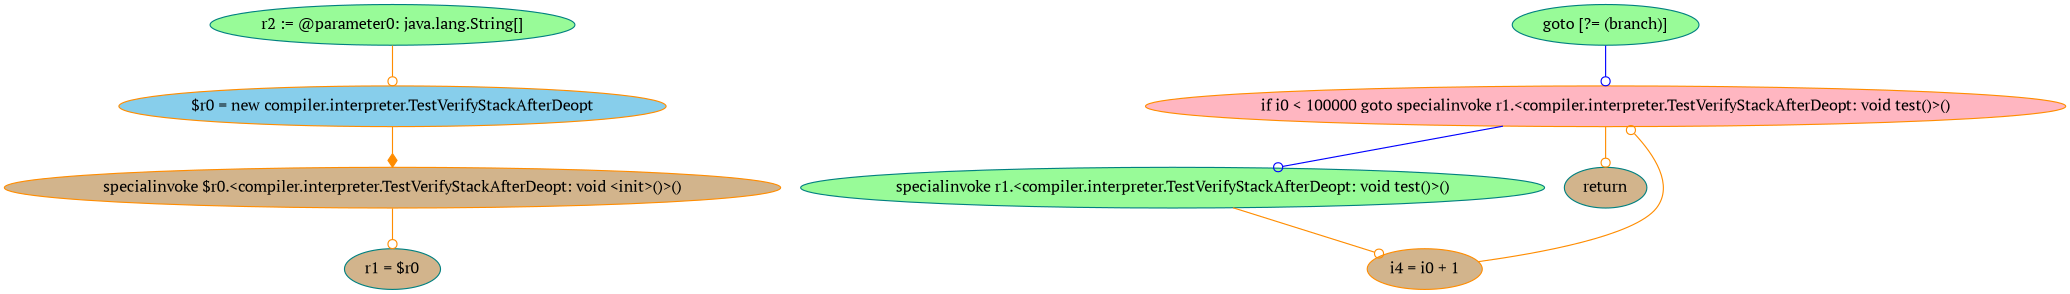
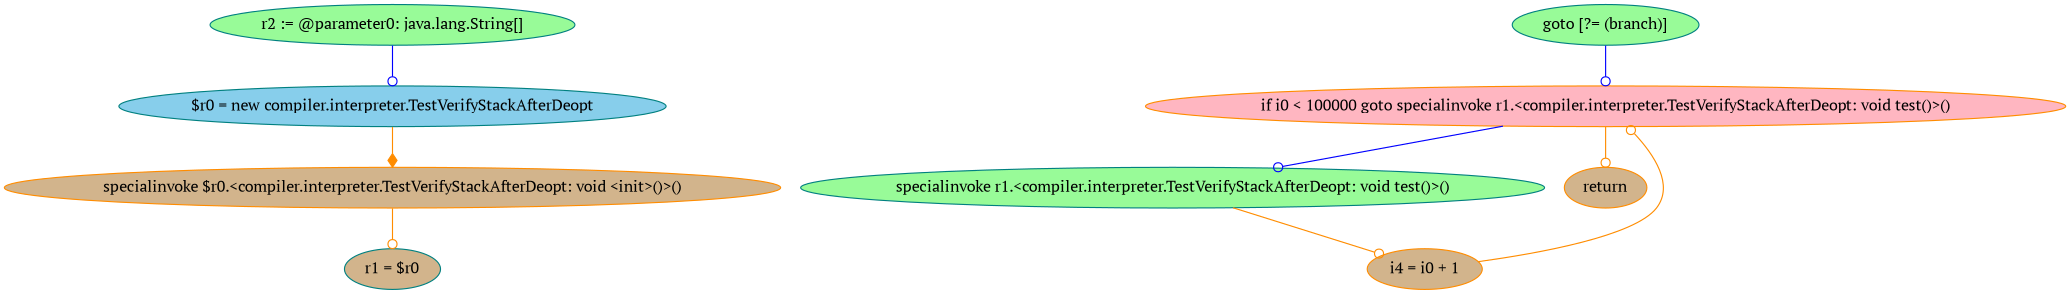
(392, 61) -> (392, 61)
(392, 106) -> (392, 106)
(1606, 188) -> (1606, 188)
